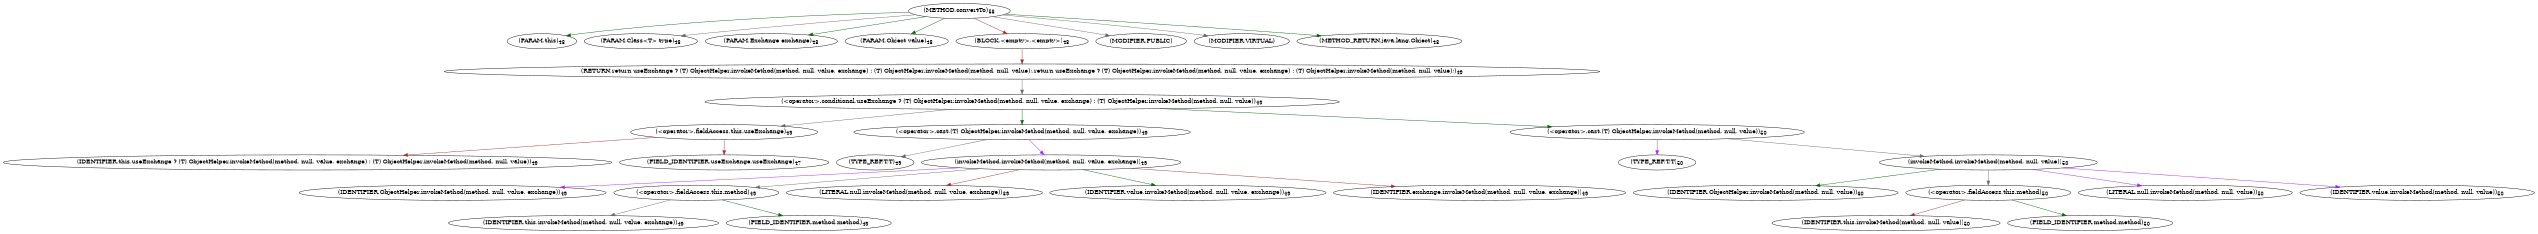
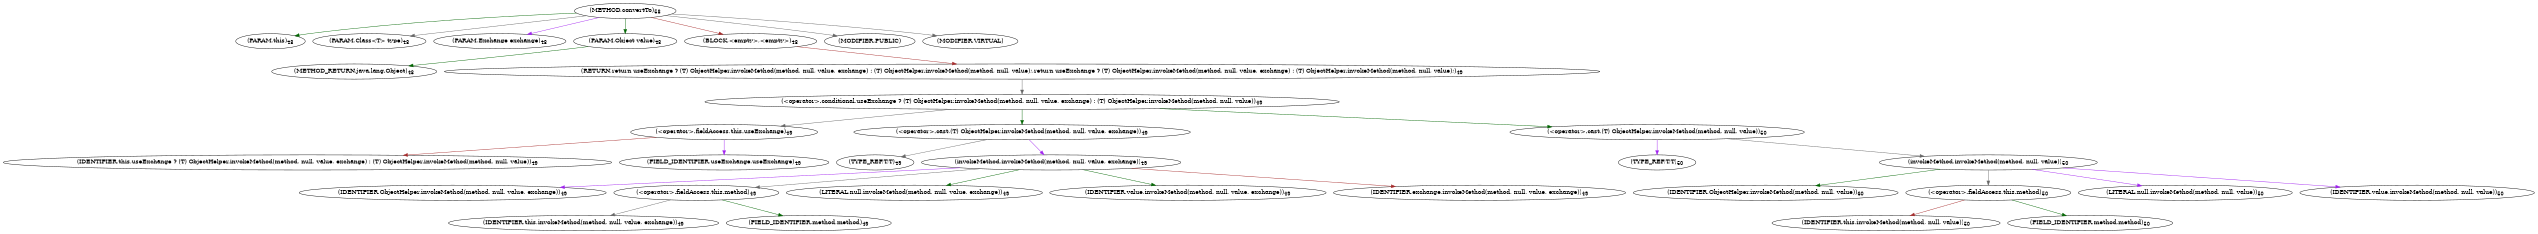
(1161, 24) -> (501, 56)
(869, 25) -> (565, 25)
(724, 145) -> (724, 145)
(798, 162) -> (798, 162)
(985, 177) -> (985, 177)
(1006, 192) -> (1006, 192)
